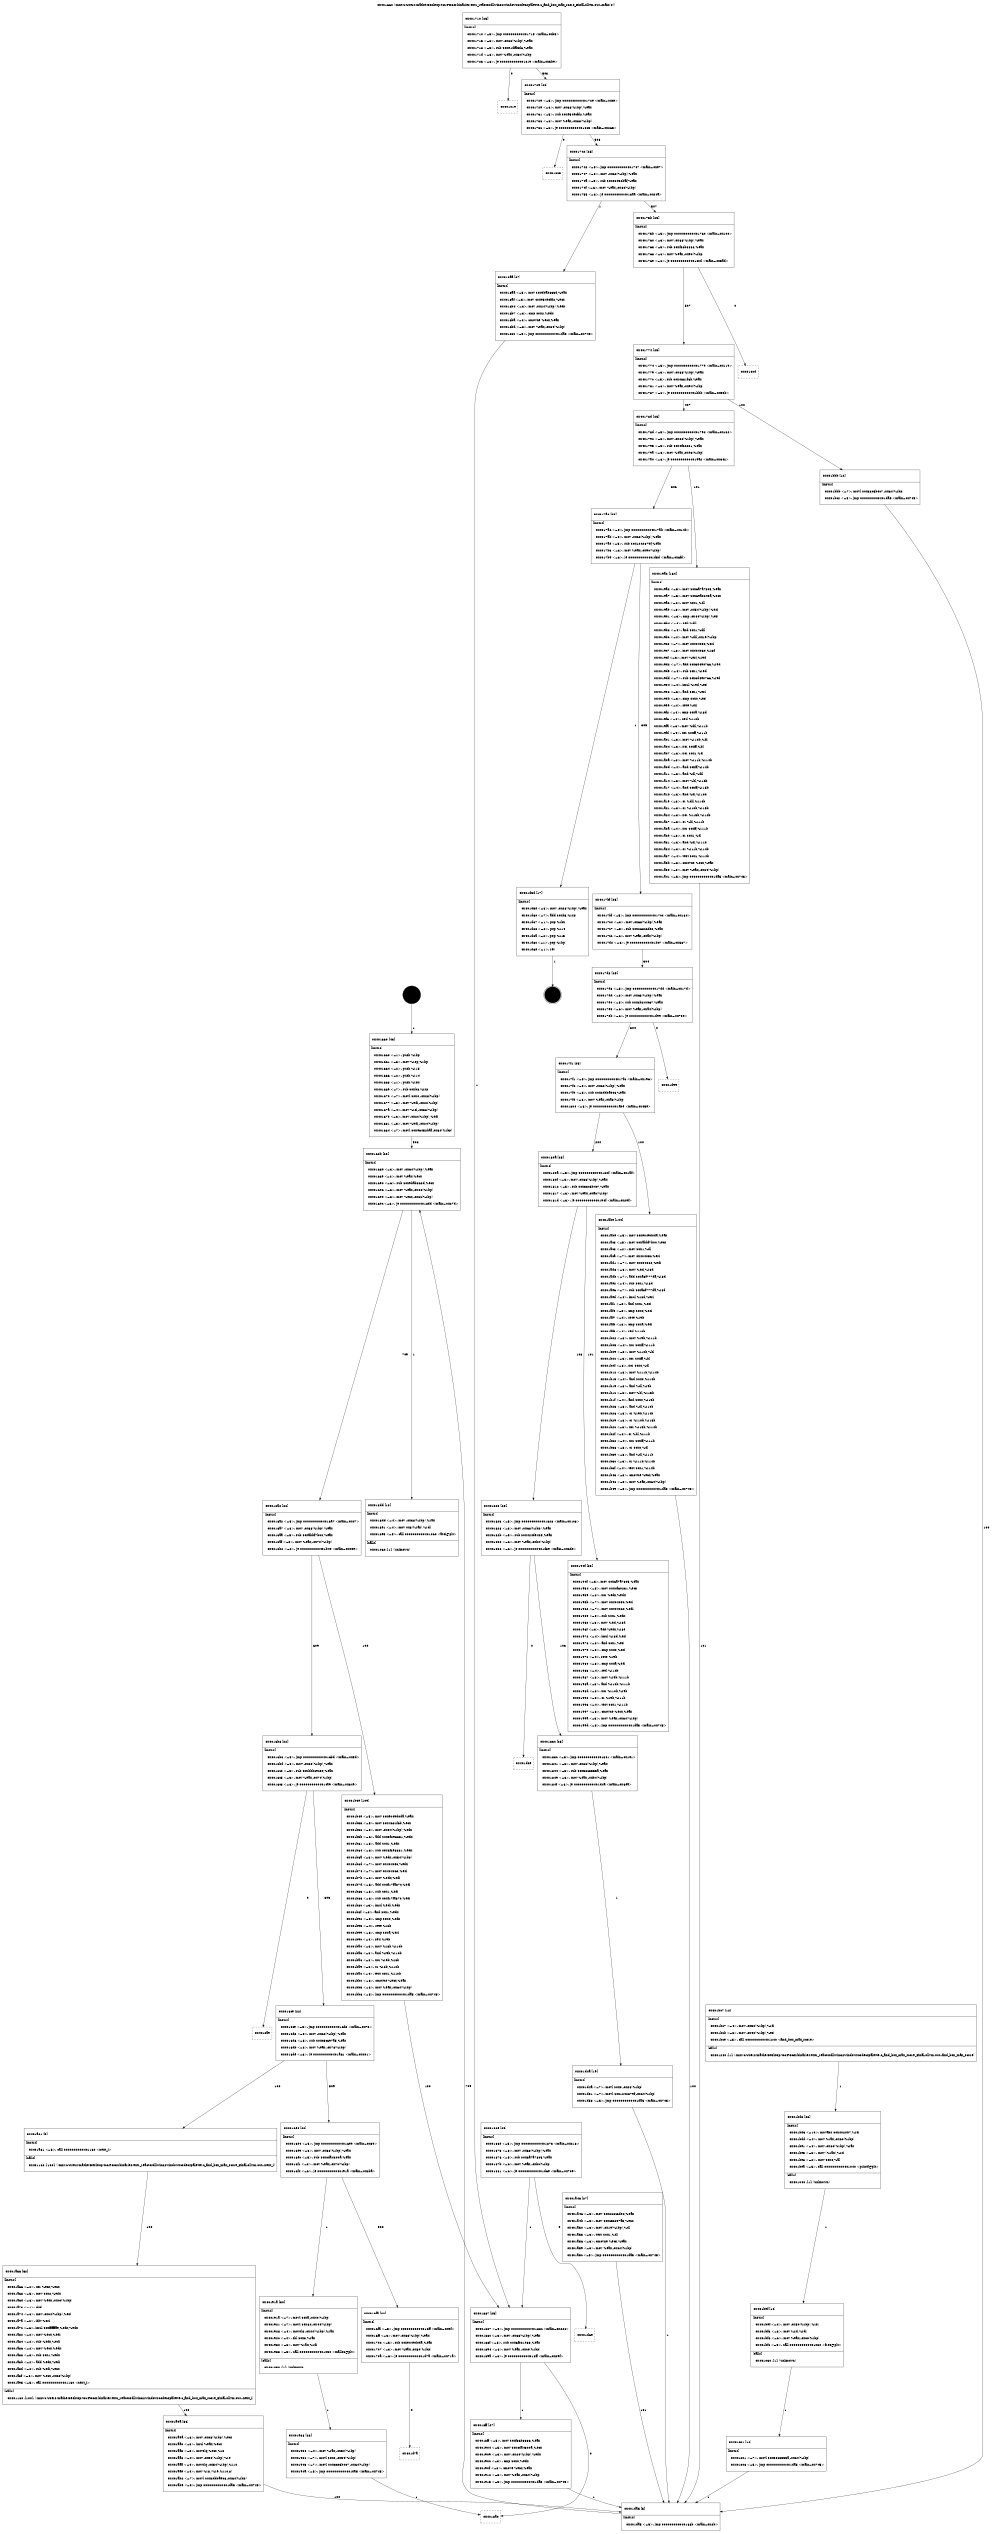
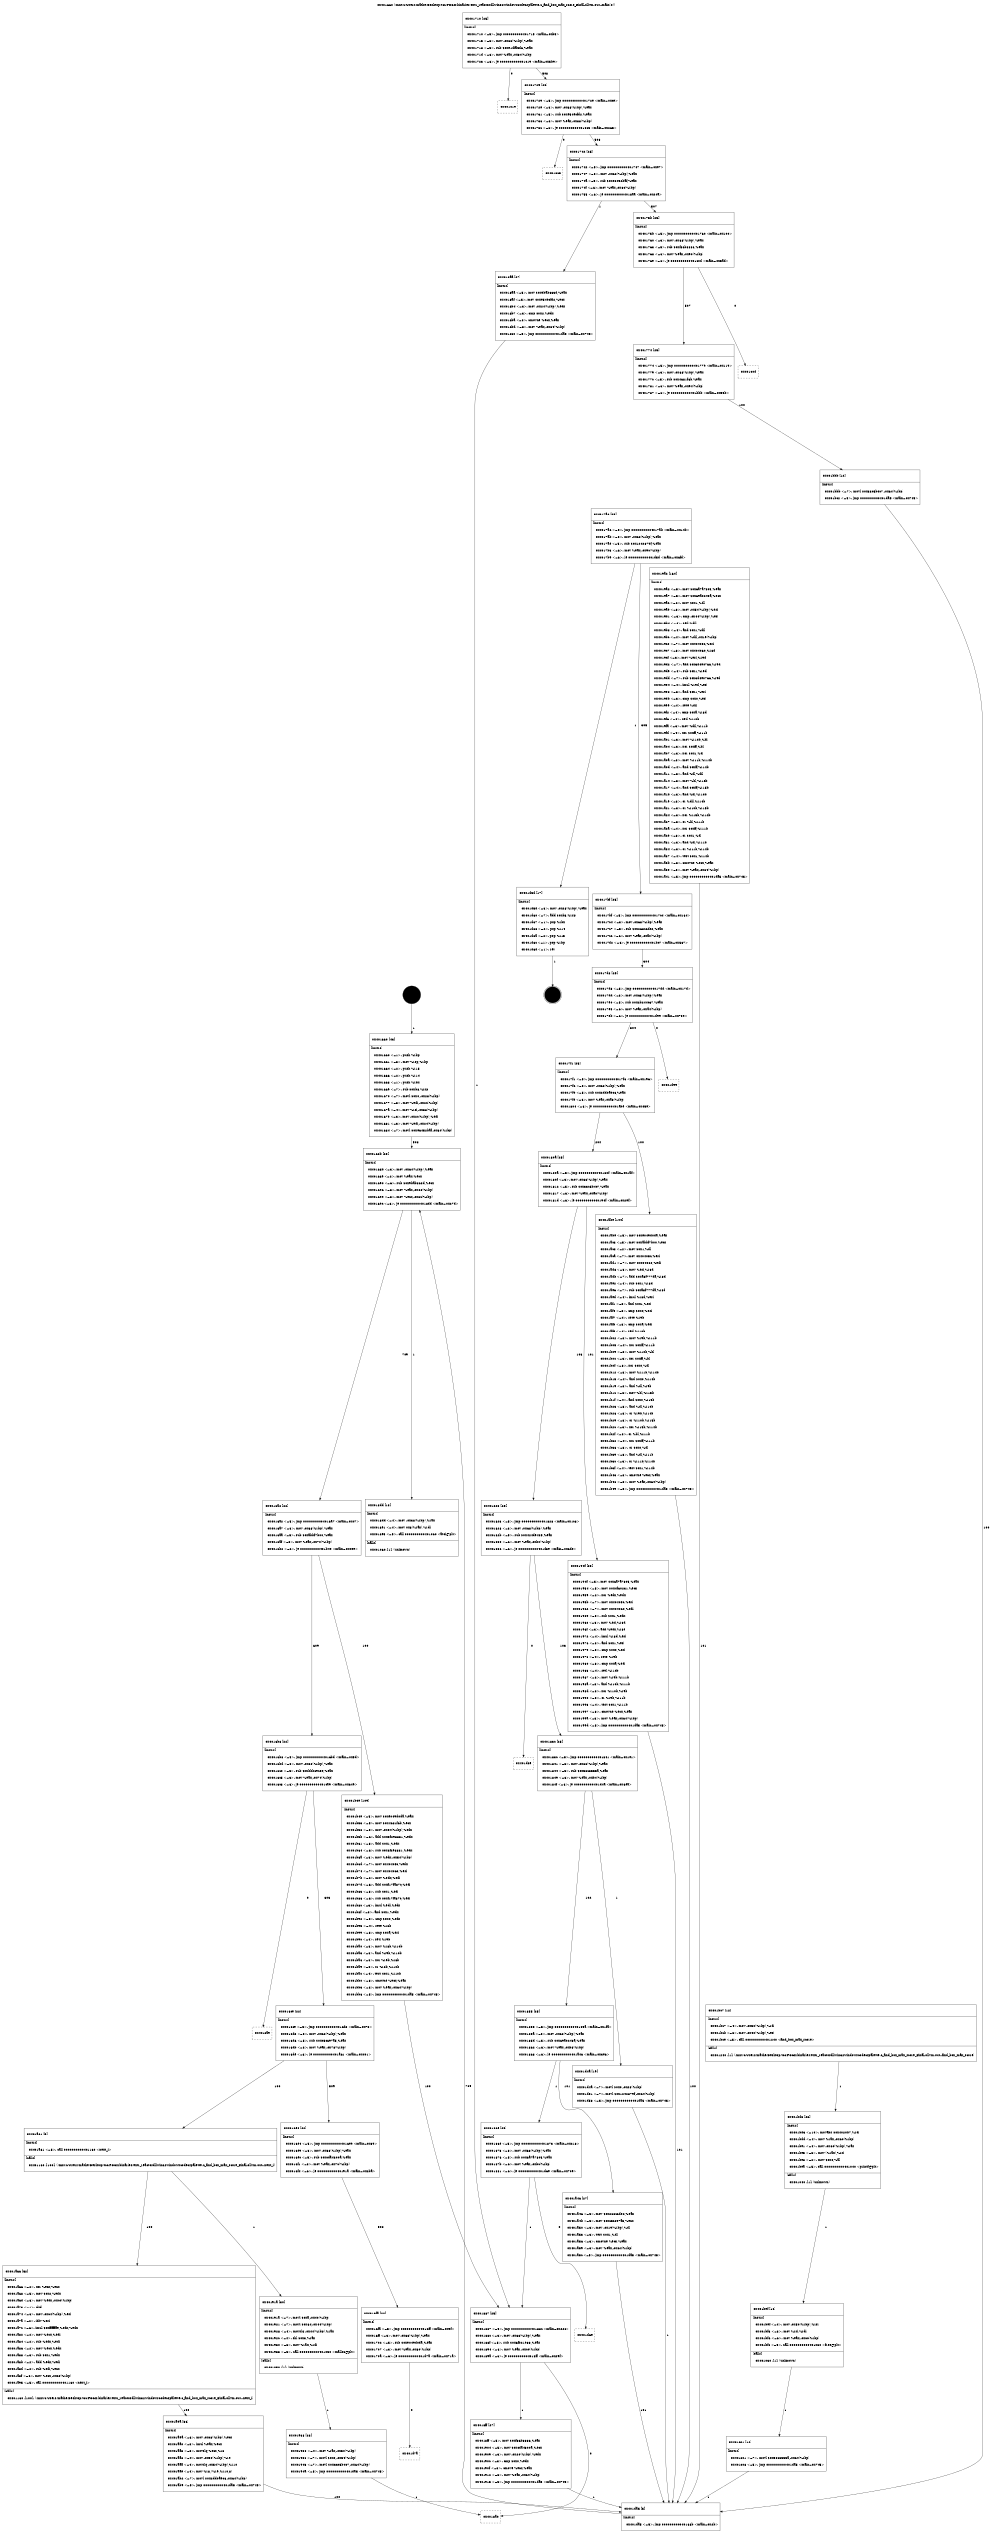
(684, 438) -> none
none -> (564, 2033)
none -> (676, 2115)
(320, 2236) -> (228, 2231)
